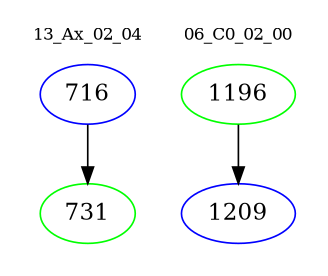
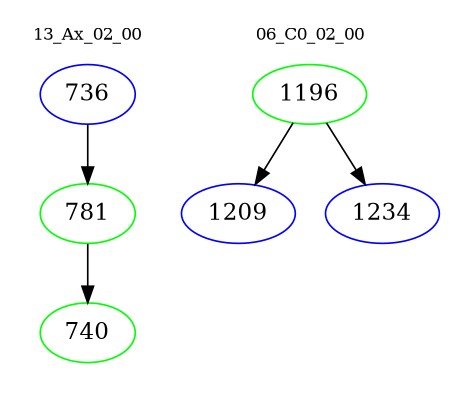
(88, 36) -> (88, 36)
(88, 94) -> (88, 94)
(88, 214) -> (88, 214)
none -> (382, 214)
none -> (88, 333)
